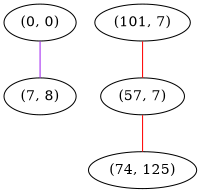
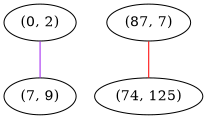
(40, 23) -> (40, 23)
(143, 23) -> none
(40, 96) -> (40, 96)
(143, 96) -> (149, 23)
